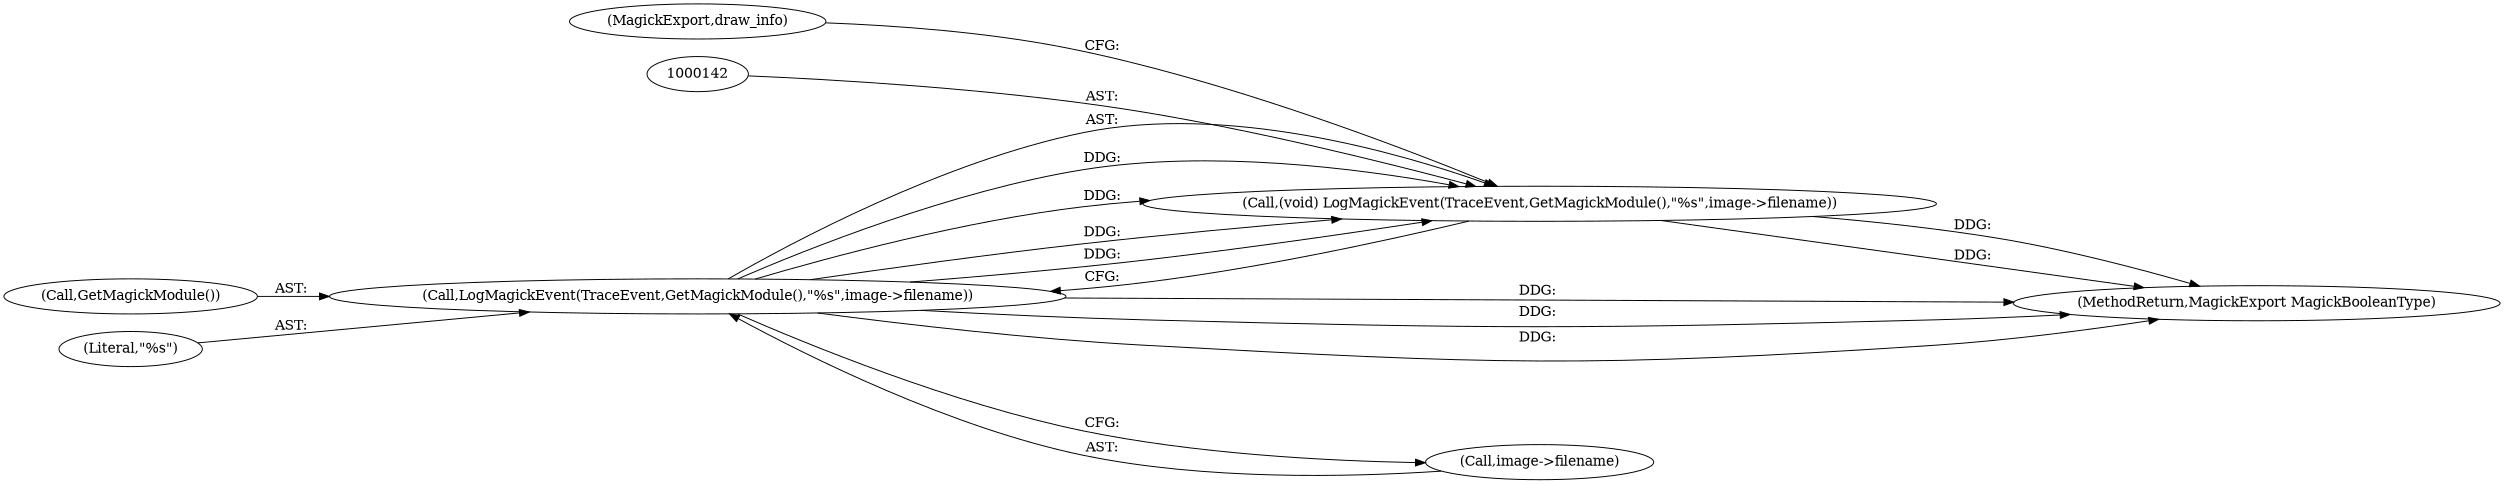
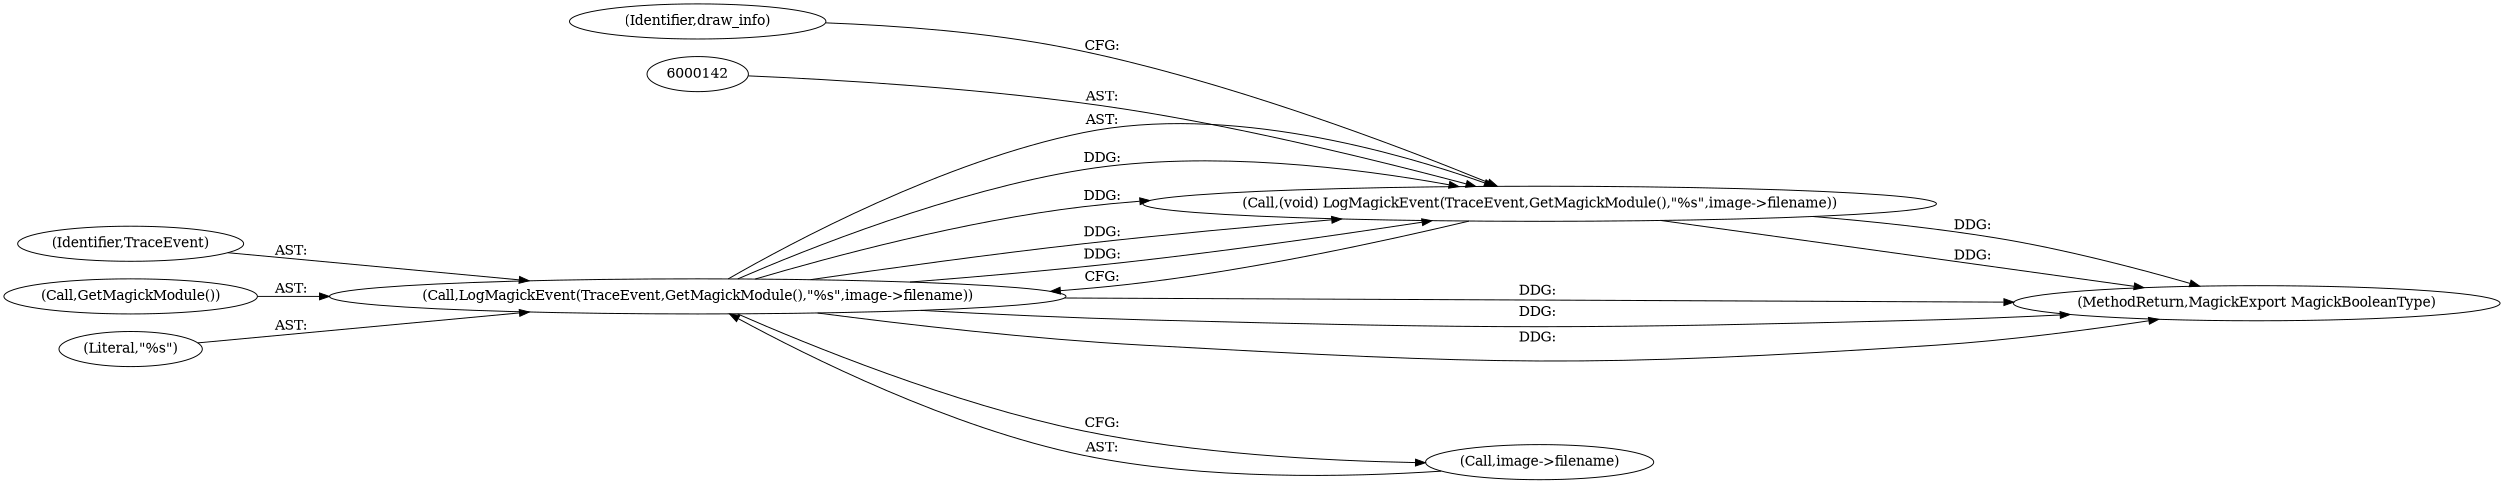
(698, 21) -> (698, 21)
(698, 74) -> (698, 74)
none -> (131, 244)
